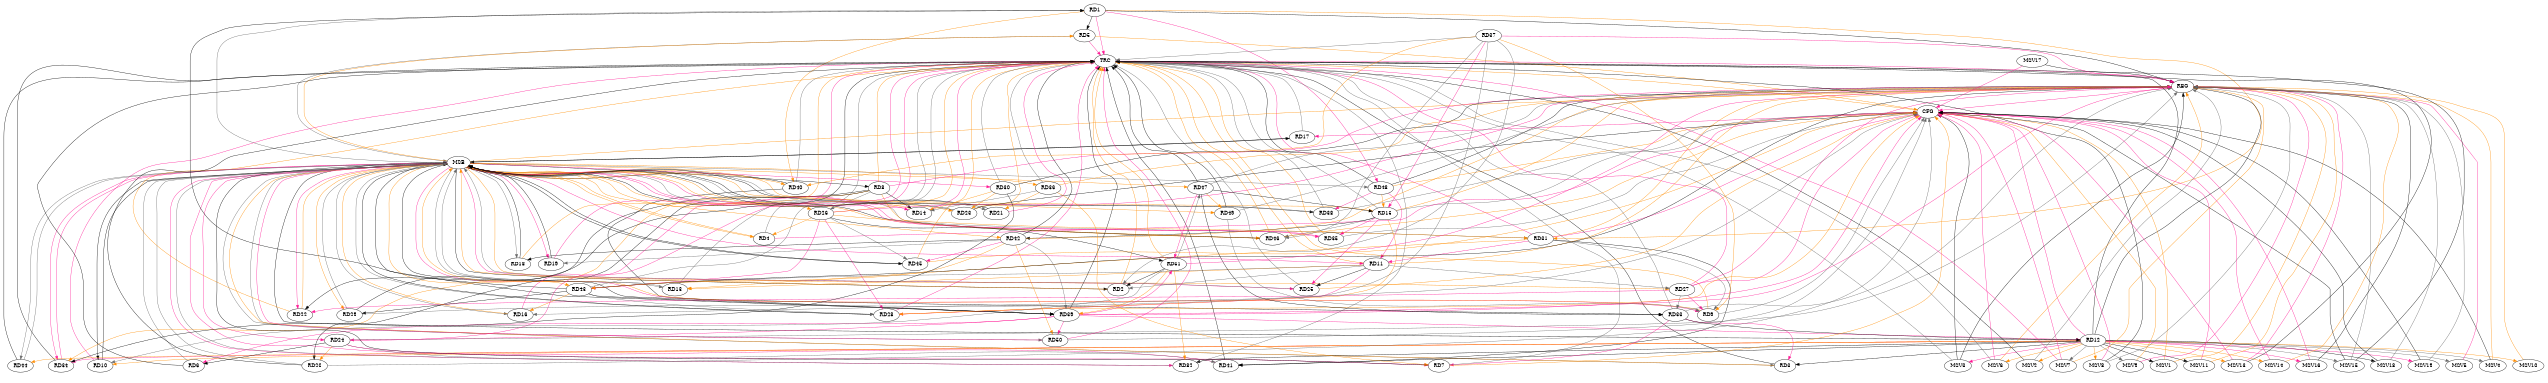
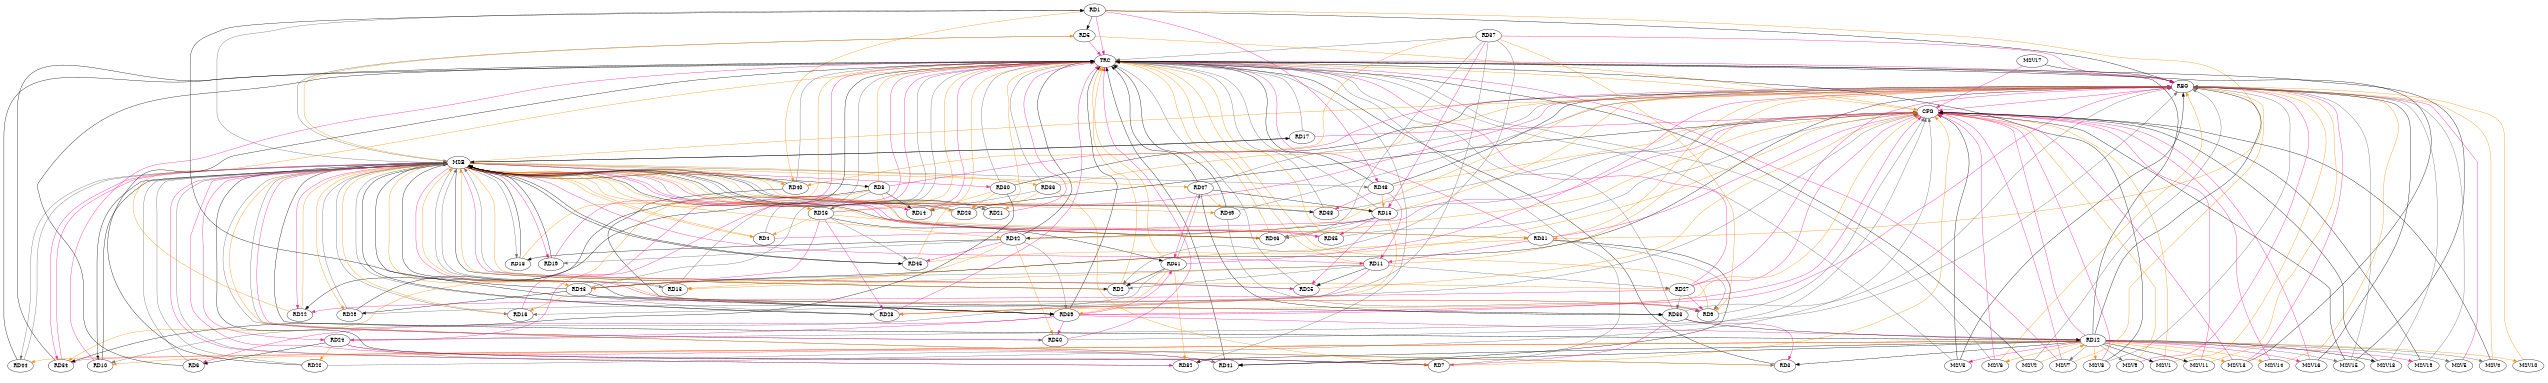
(1618, 124) -> (1614, 125)
(606, 271) -> none
(2062, 352) -> (2063, 354)
